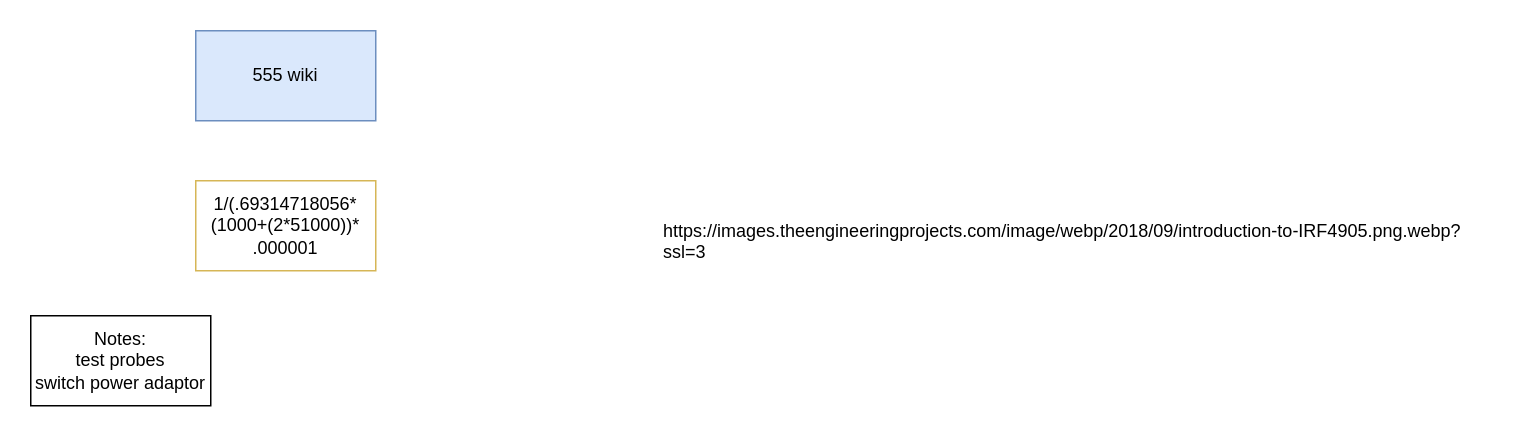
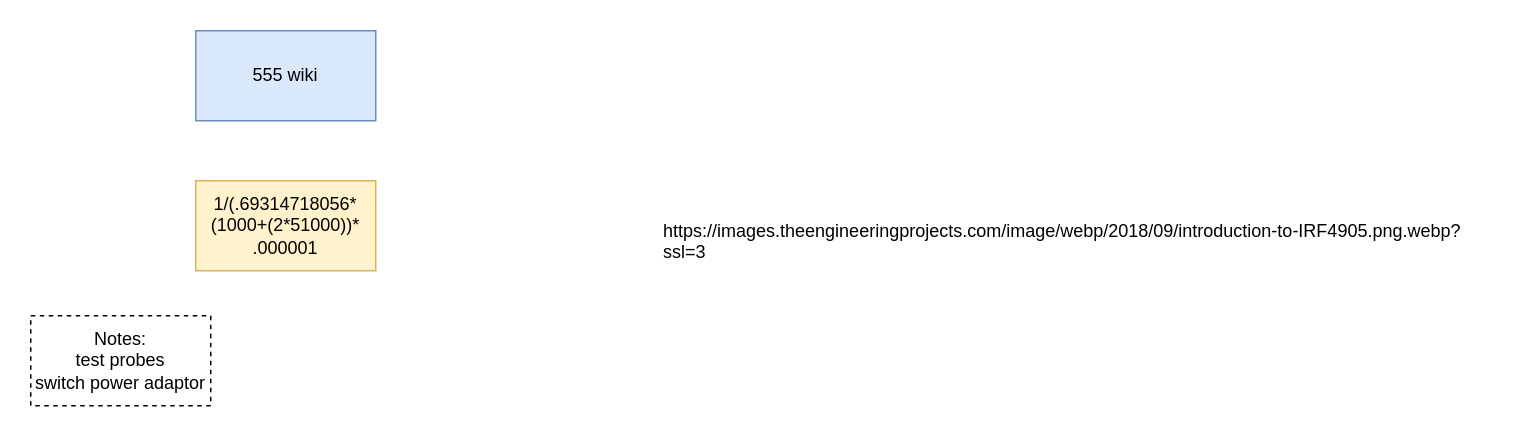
(286, 226) -> (286, 226)
(121, 361) -> (121, 361)
